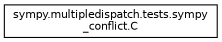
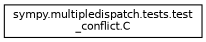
(111, 21) -> (103, 21)
